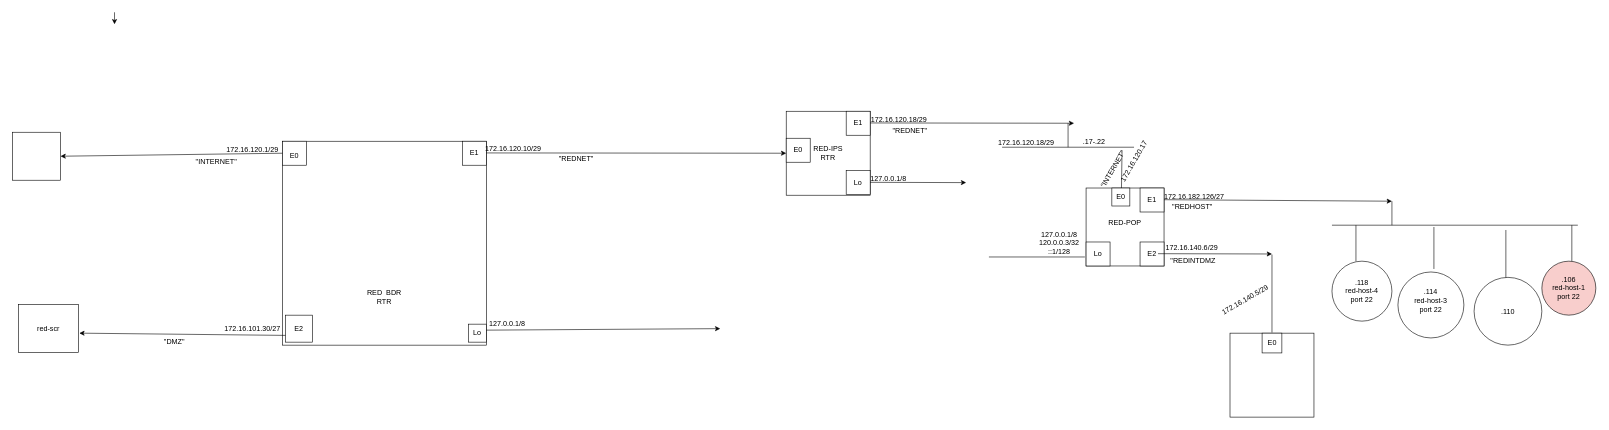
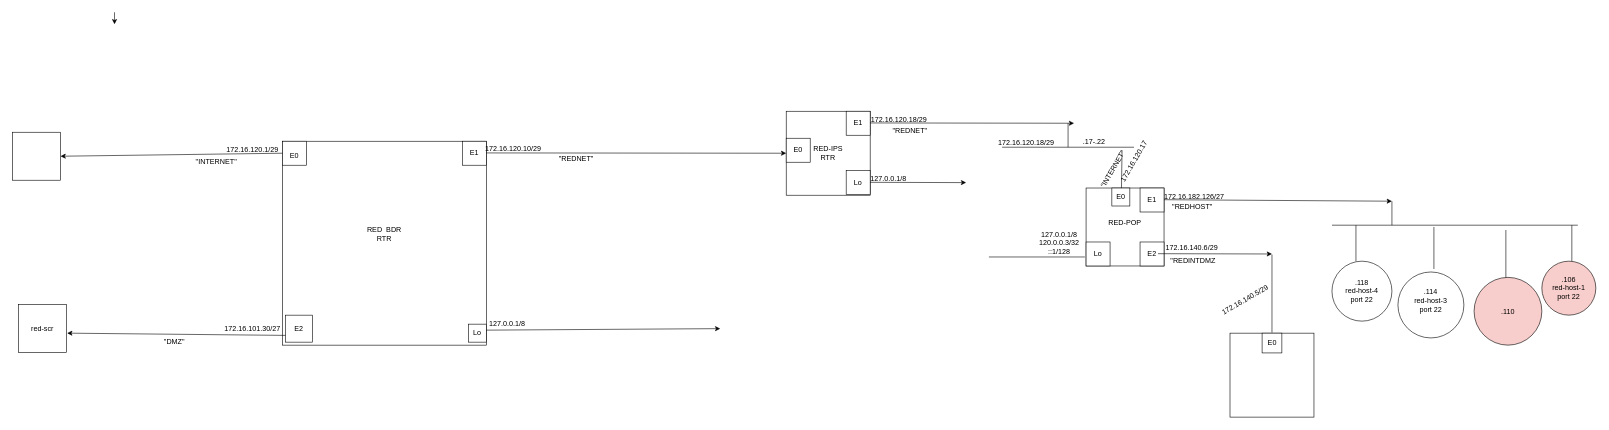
(384, 297) -> (384, 234)
(1508, 311) -> (1508, 311)
(48, 329) -> (42, 329)
